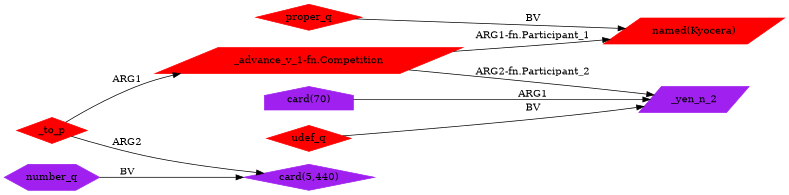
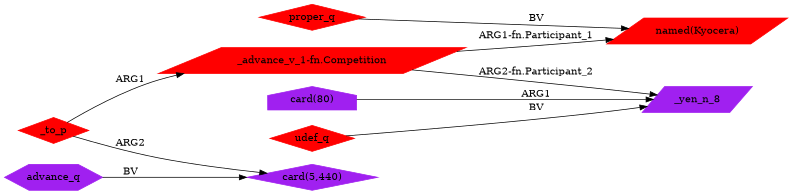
(309, 99) -> (312, 99)
(694, 99) -> (697, 99)
(52, 177) -> (54, 177)
